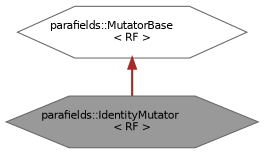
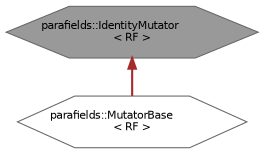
(132, 82) -> (132, 82)
